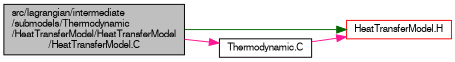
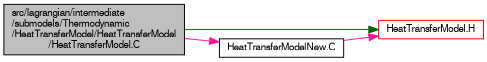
(266, 48) -> (282, 48)
